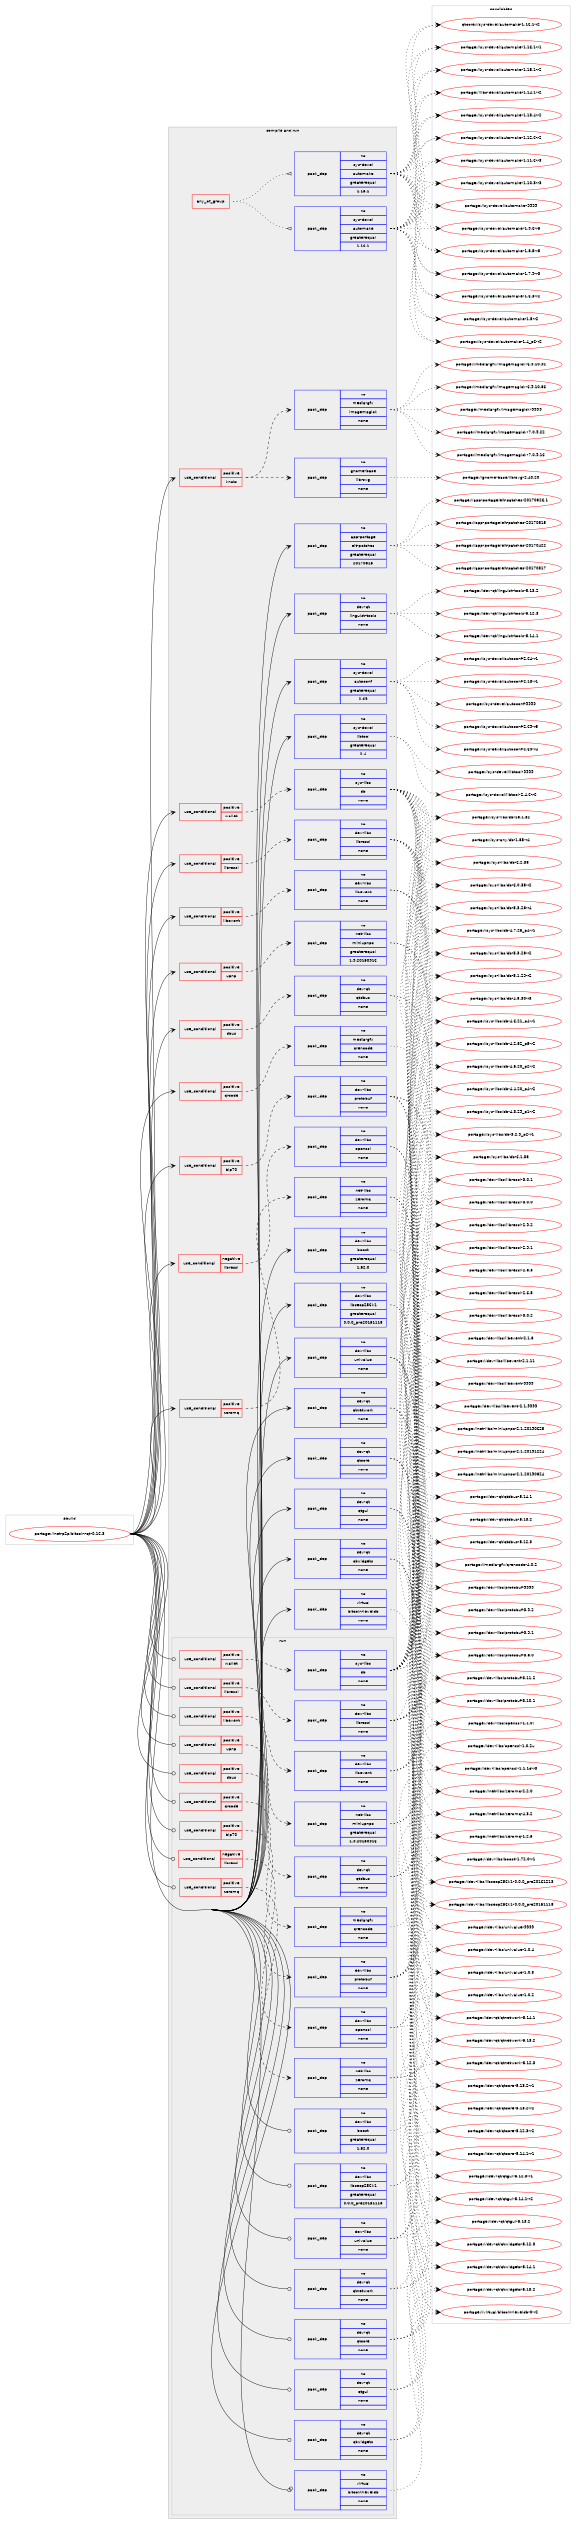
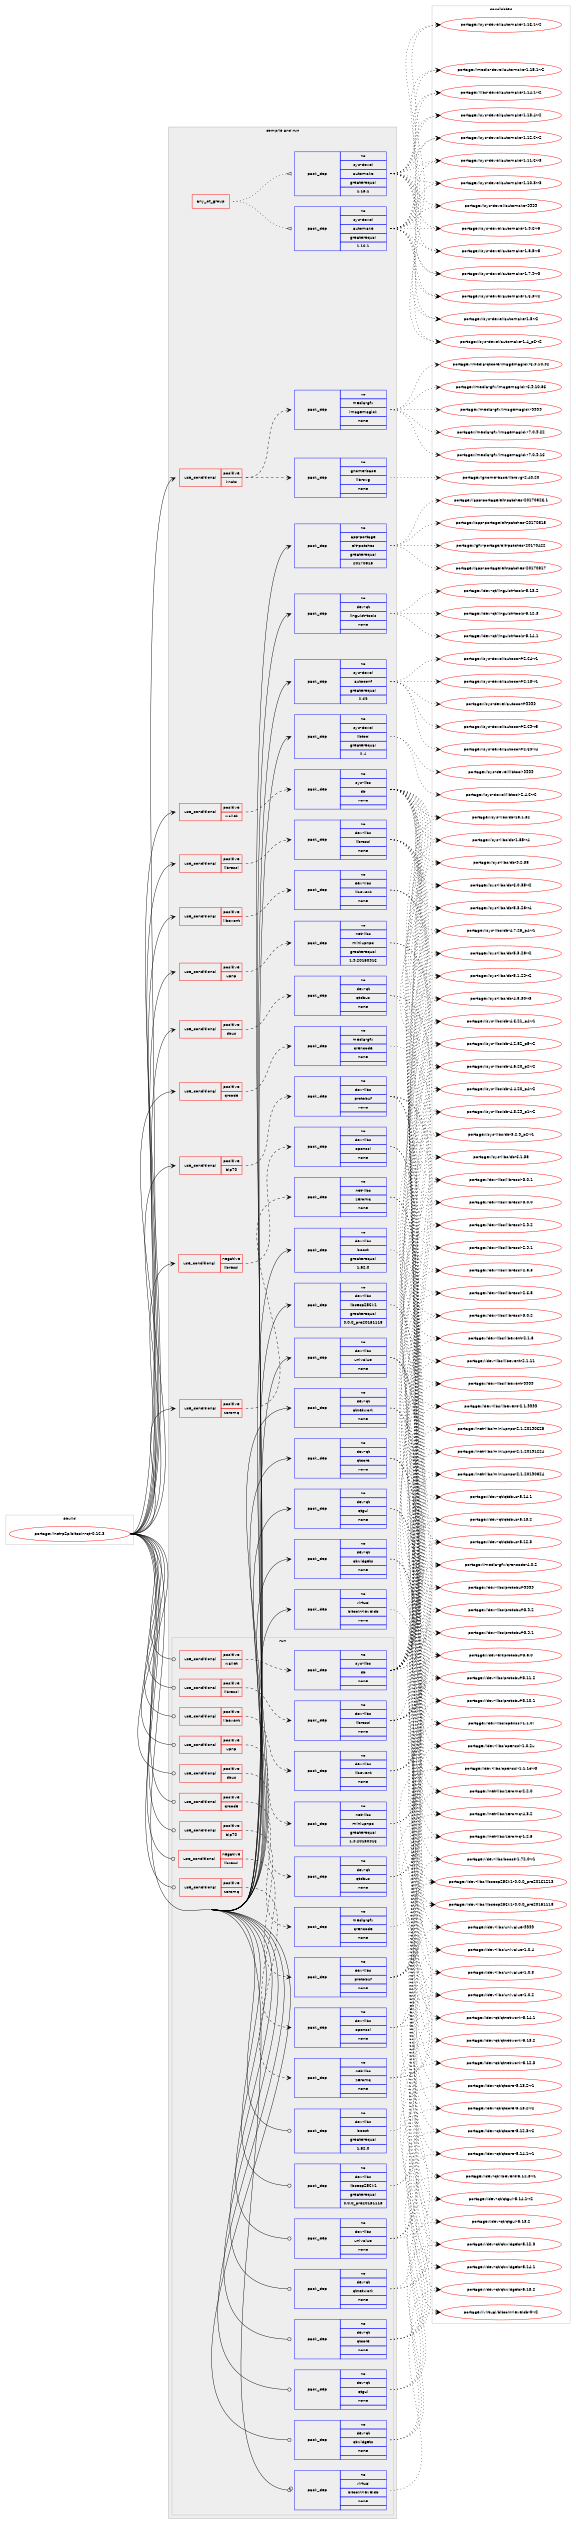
(501, 25) -> (501, 25)
(501, 47) -> none
(501, 70) -> (501, 70)
(501, 364) -> (501, 364)
(501, 546) -> (501, 546)
(501, 840) -> (501, 840)
(501, 863) -> (501, 863)
(501, 1656) -> (501, 1656)
(501, 2176) -> (501, 2176)
